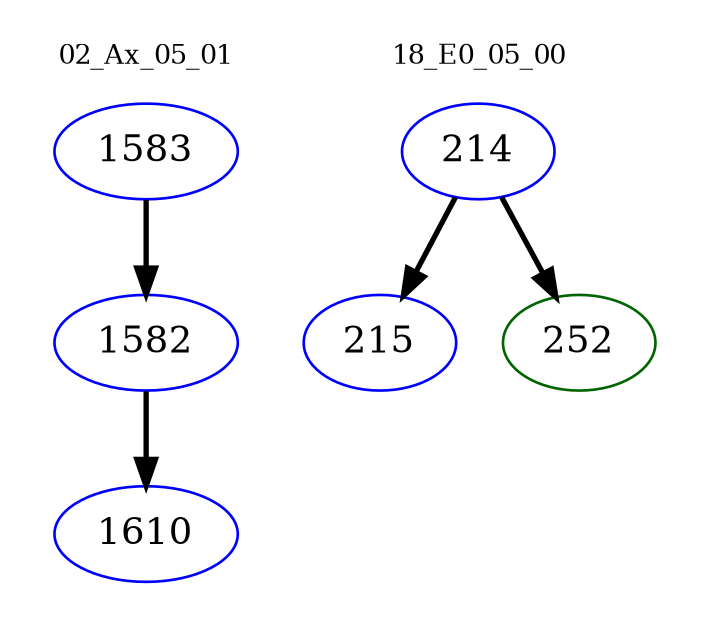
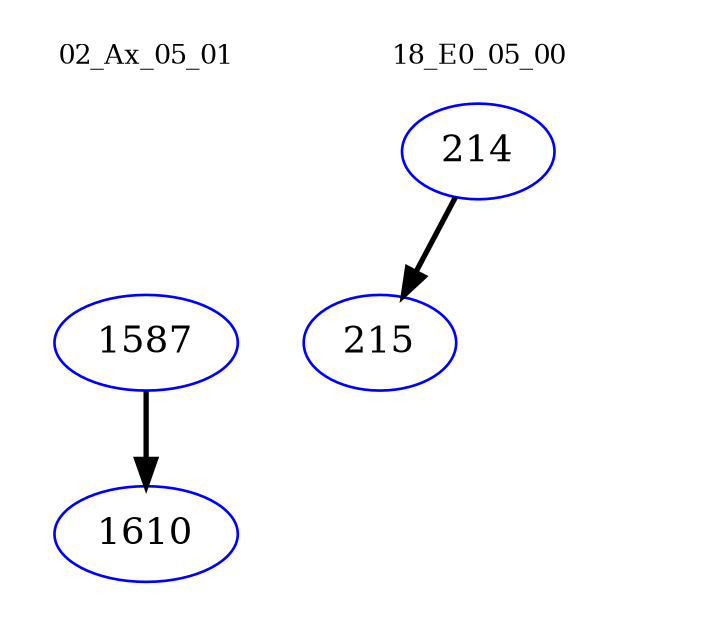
(146, 151) -> none
(146, 343) -> (146, 343)
(579, 343) -> none
